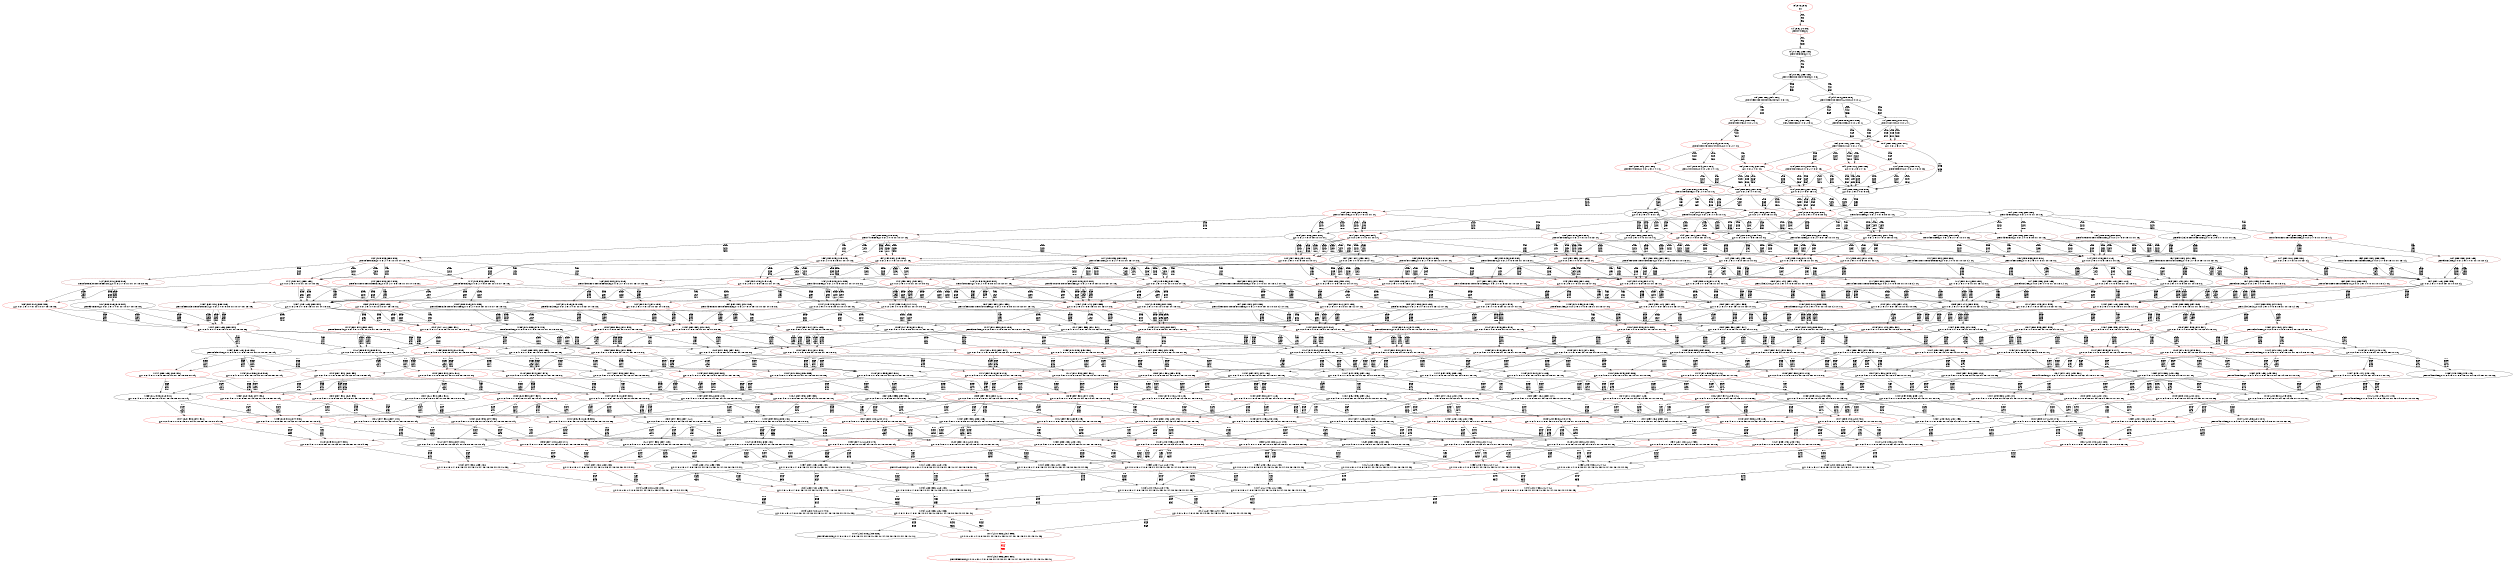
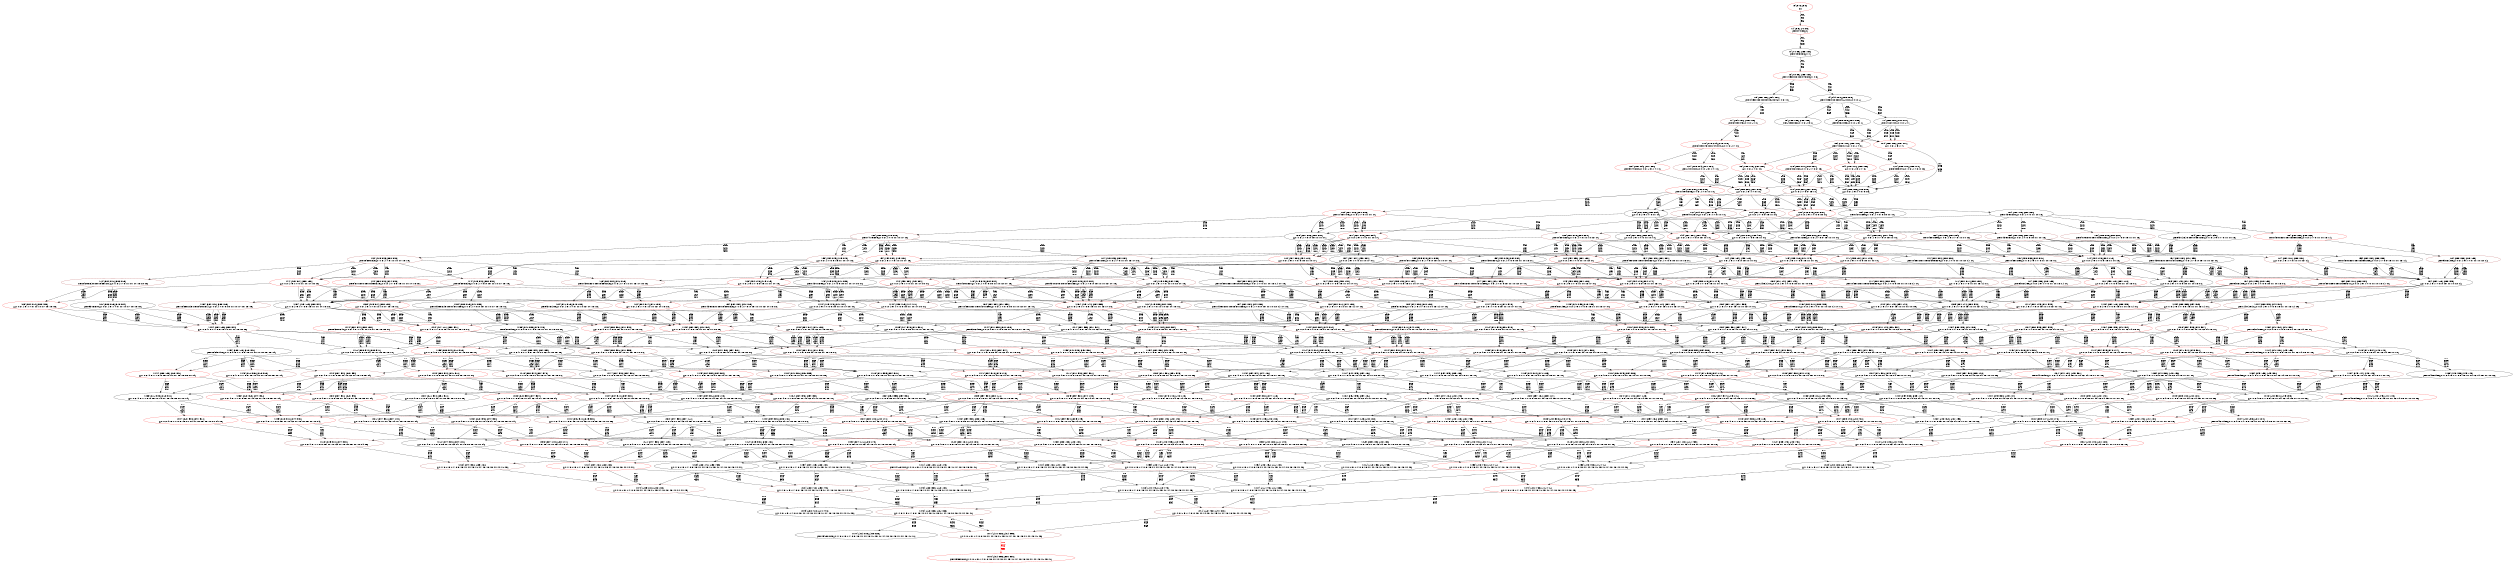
(1800, 76) -> (1800, 76)
